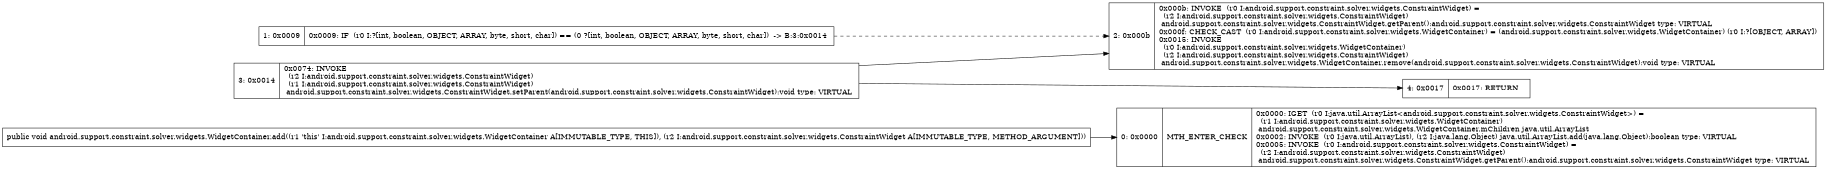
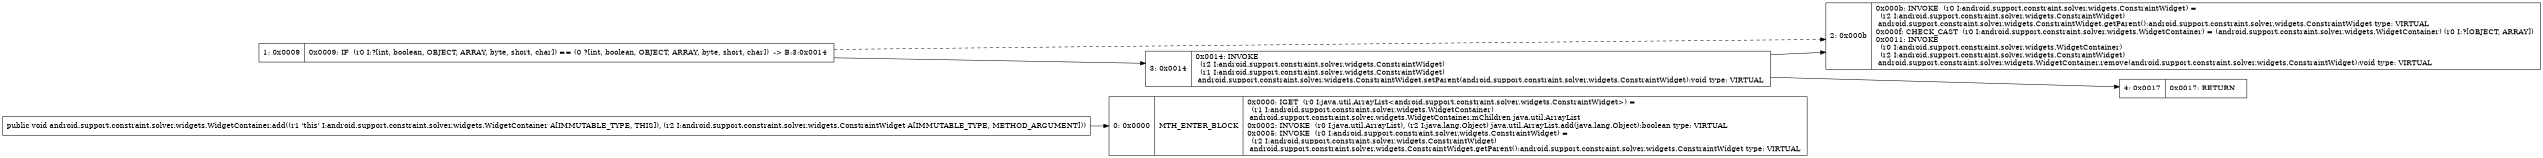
(1193, 40) -> (1910, 40)
none -> (987, 61)
(318, 69) -> (1230, 57)
(1207, 137) -> (1199, 126)
